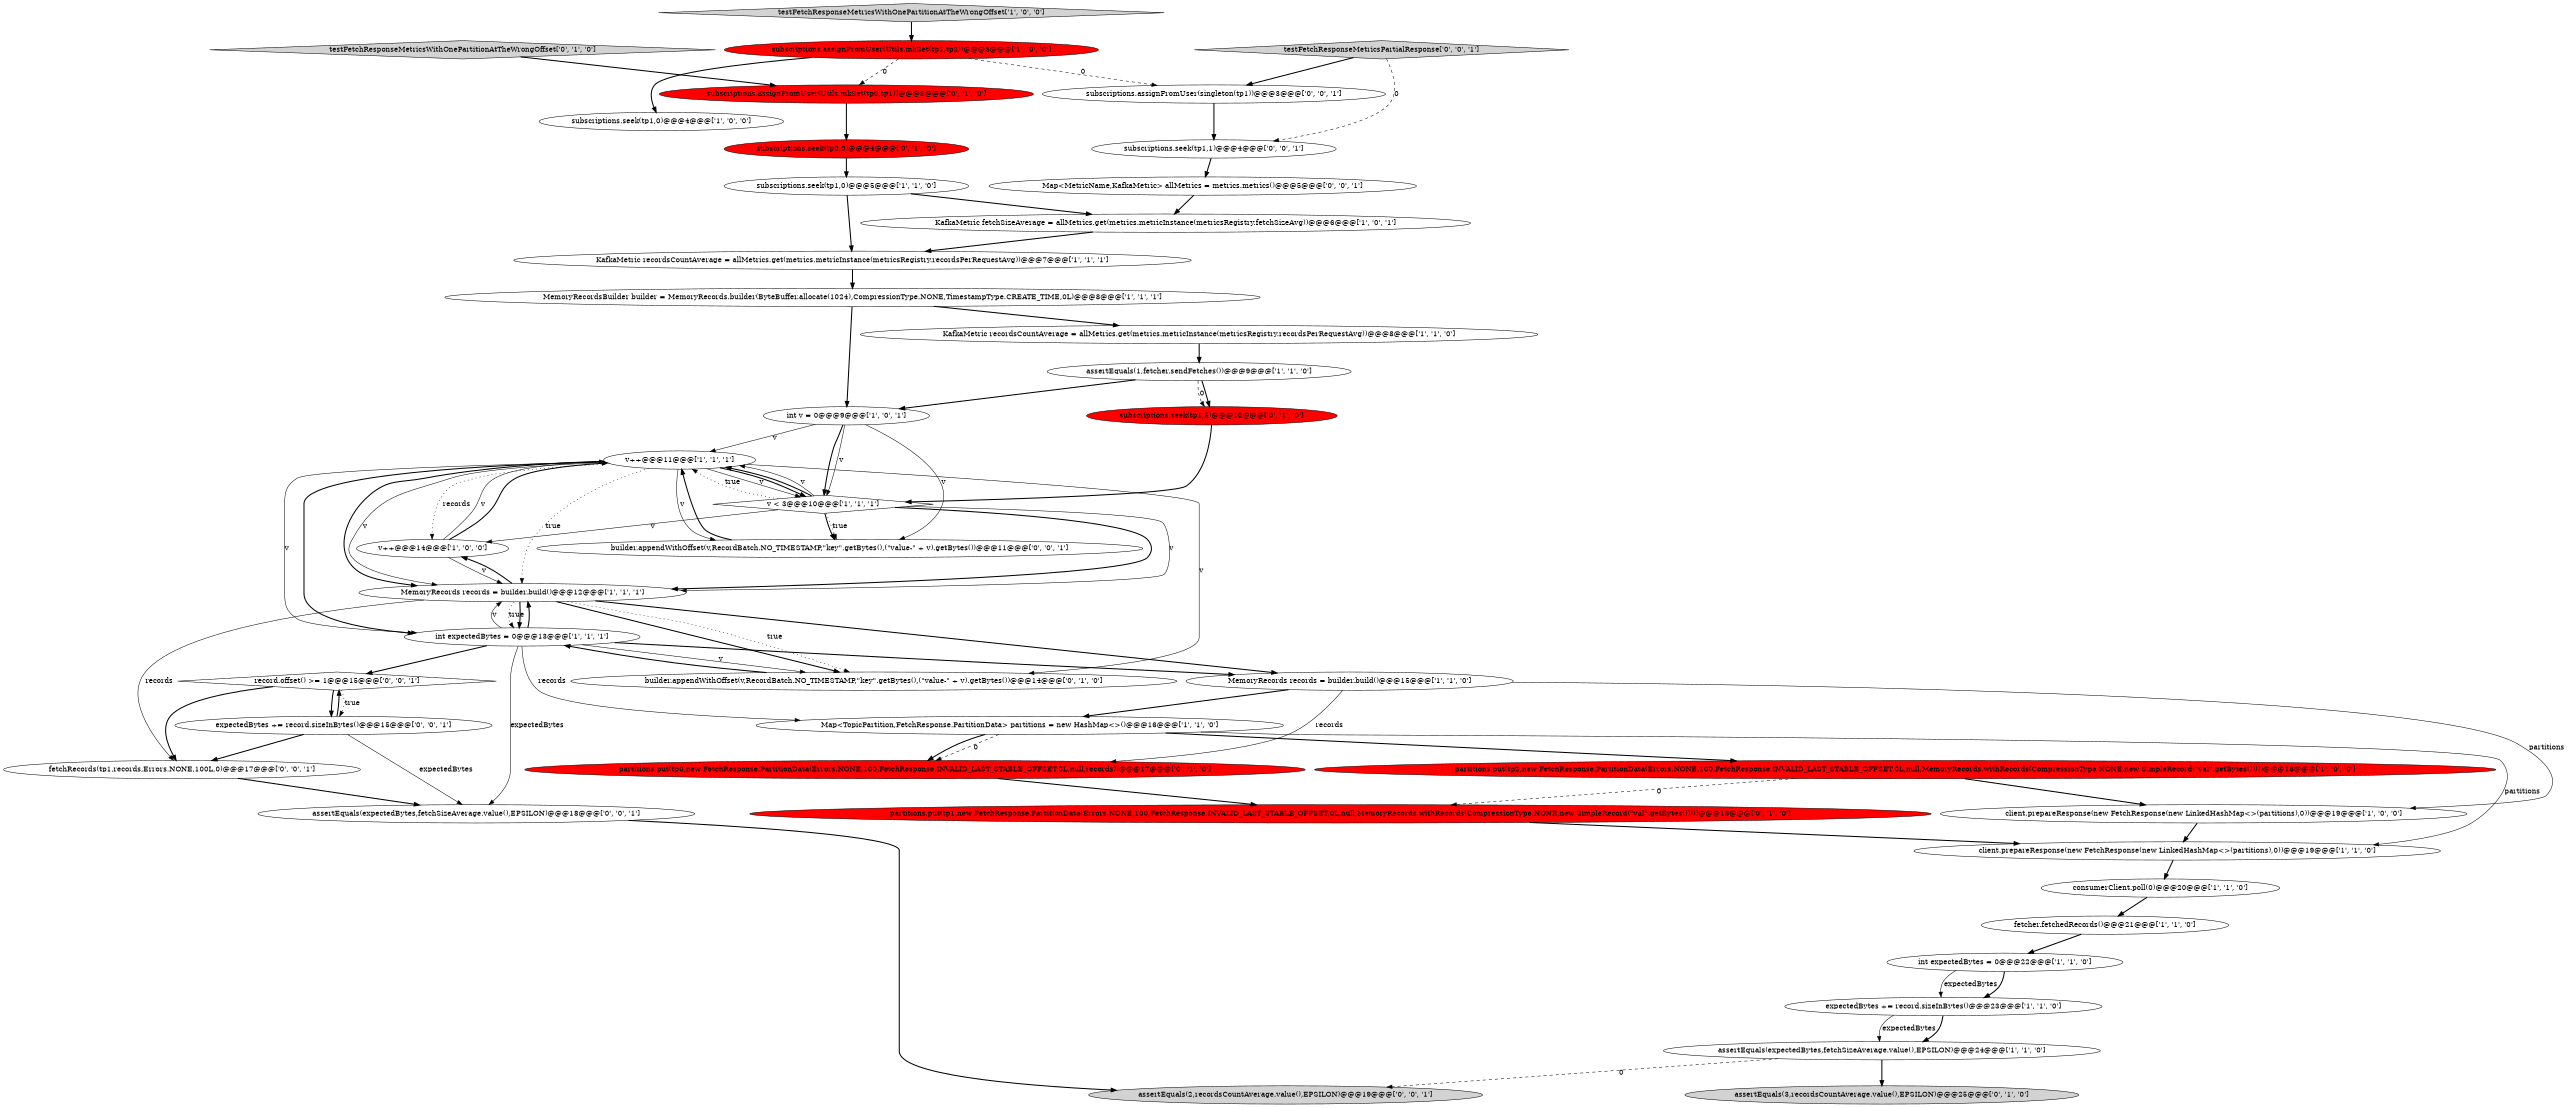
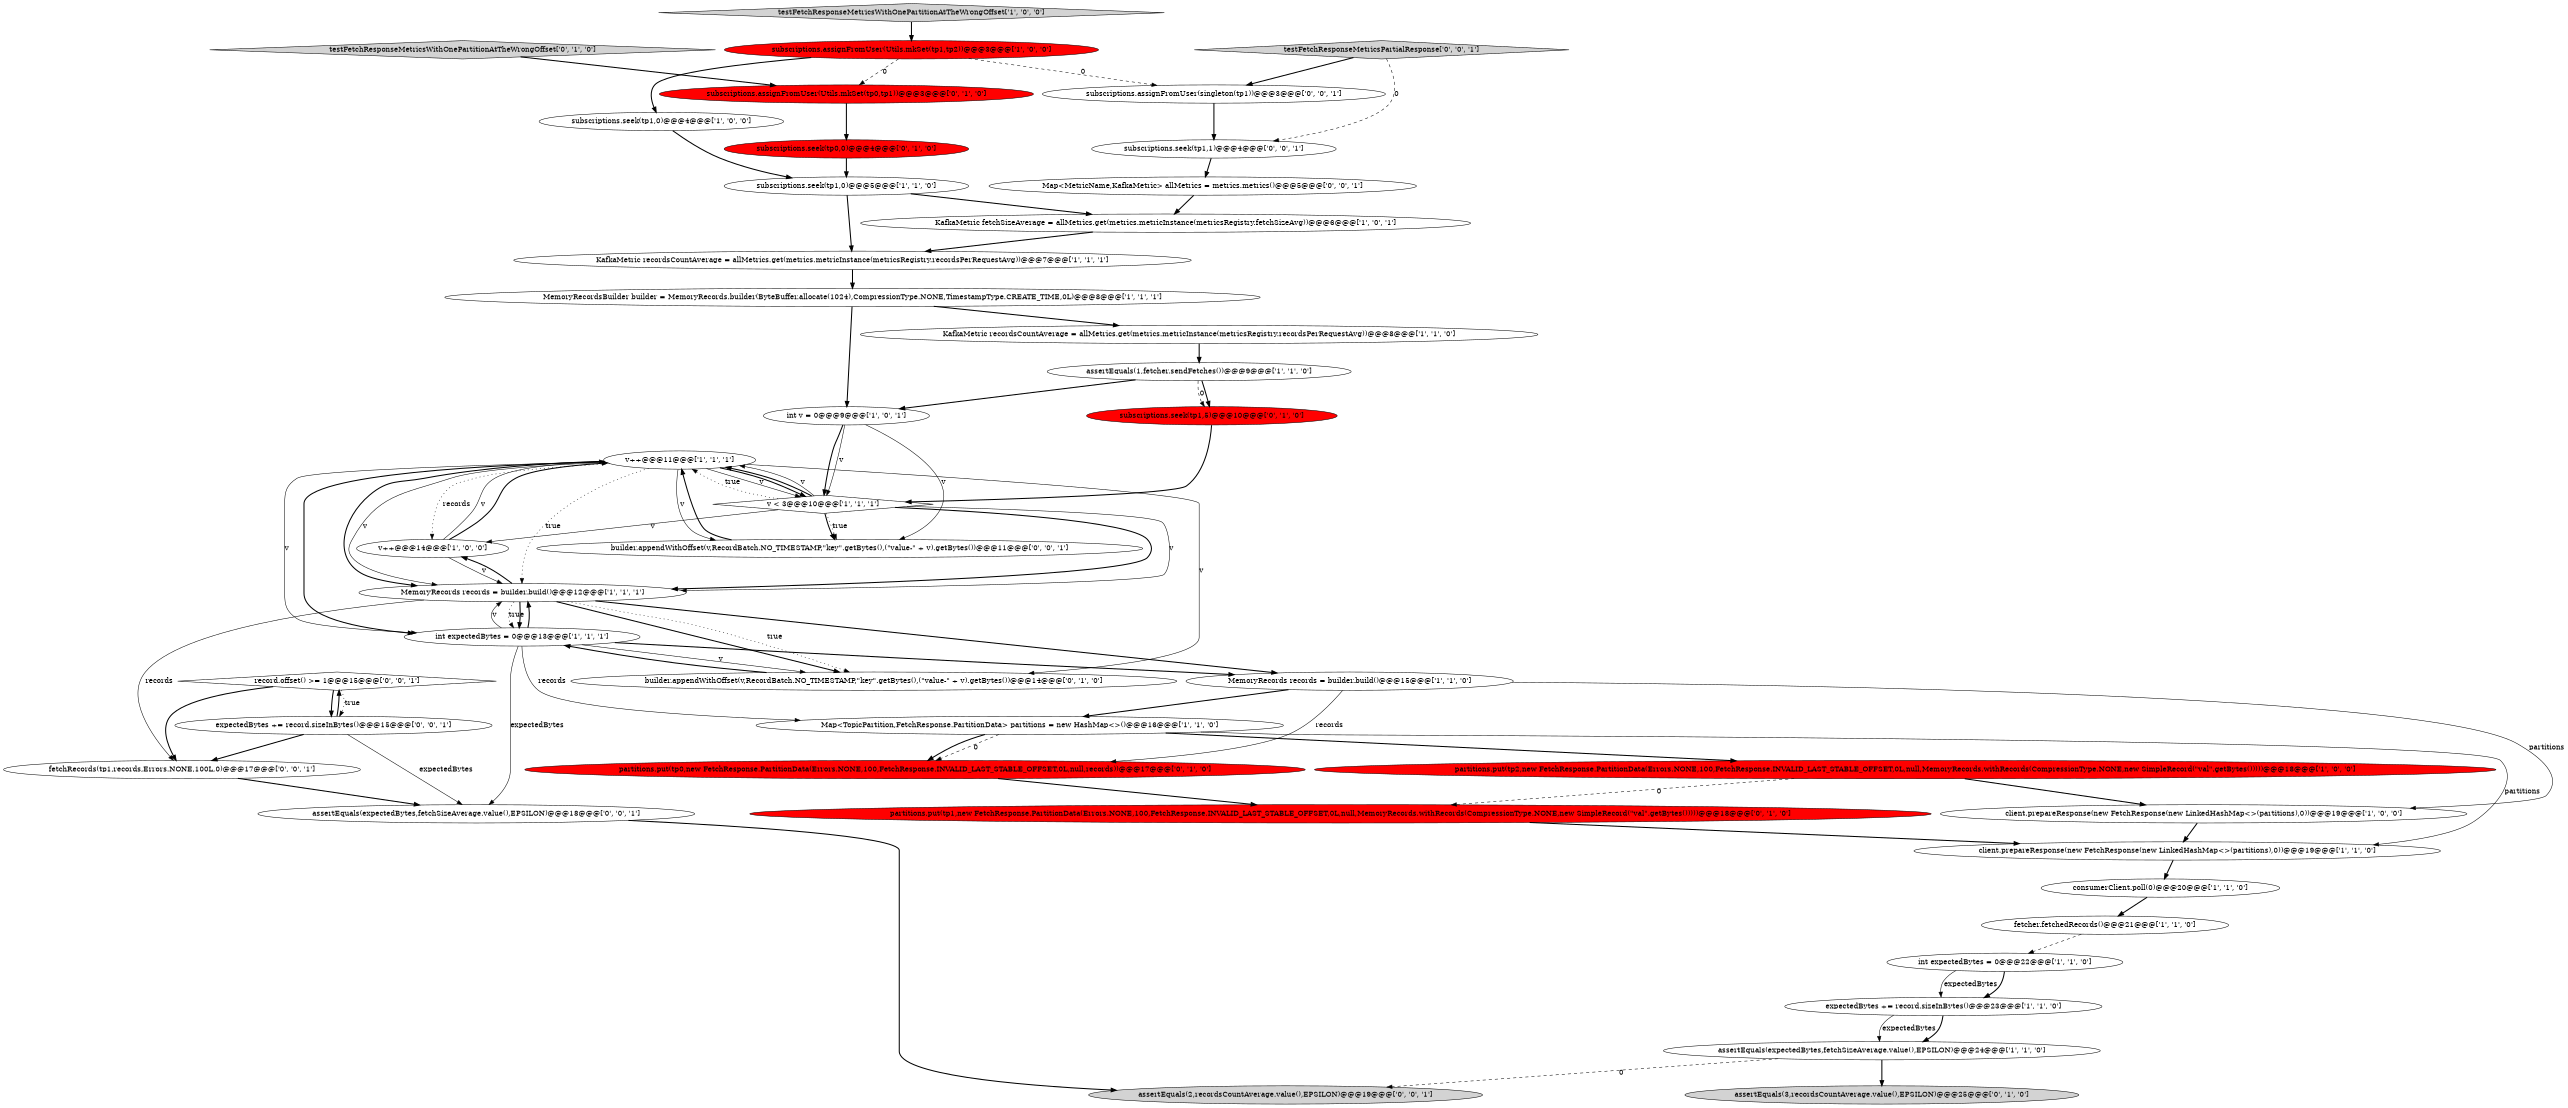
none -> (727, 161)
(765, 437) -> none
(429, 659) -> none
(2057, 943) -> (2057, 943)
